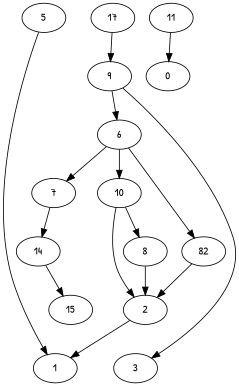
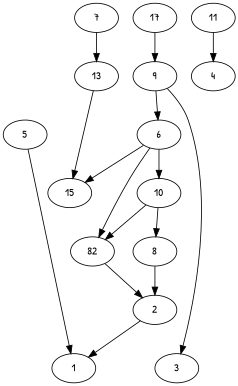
(168, 76) -> (213, 76)
(90, 161) -> (118, 162)
(38, 251) -> (97, 76)
(113, 251) -> (129, 220)
